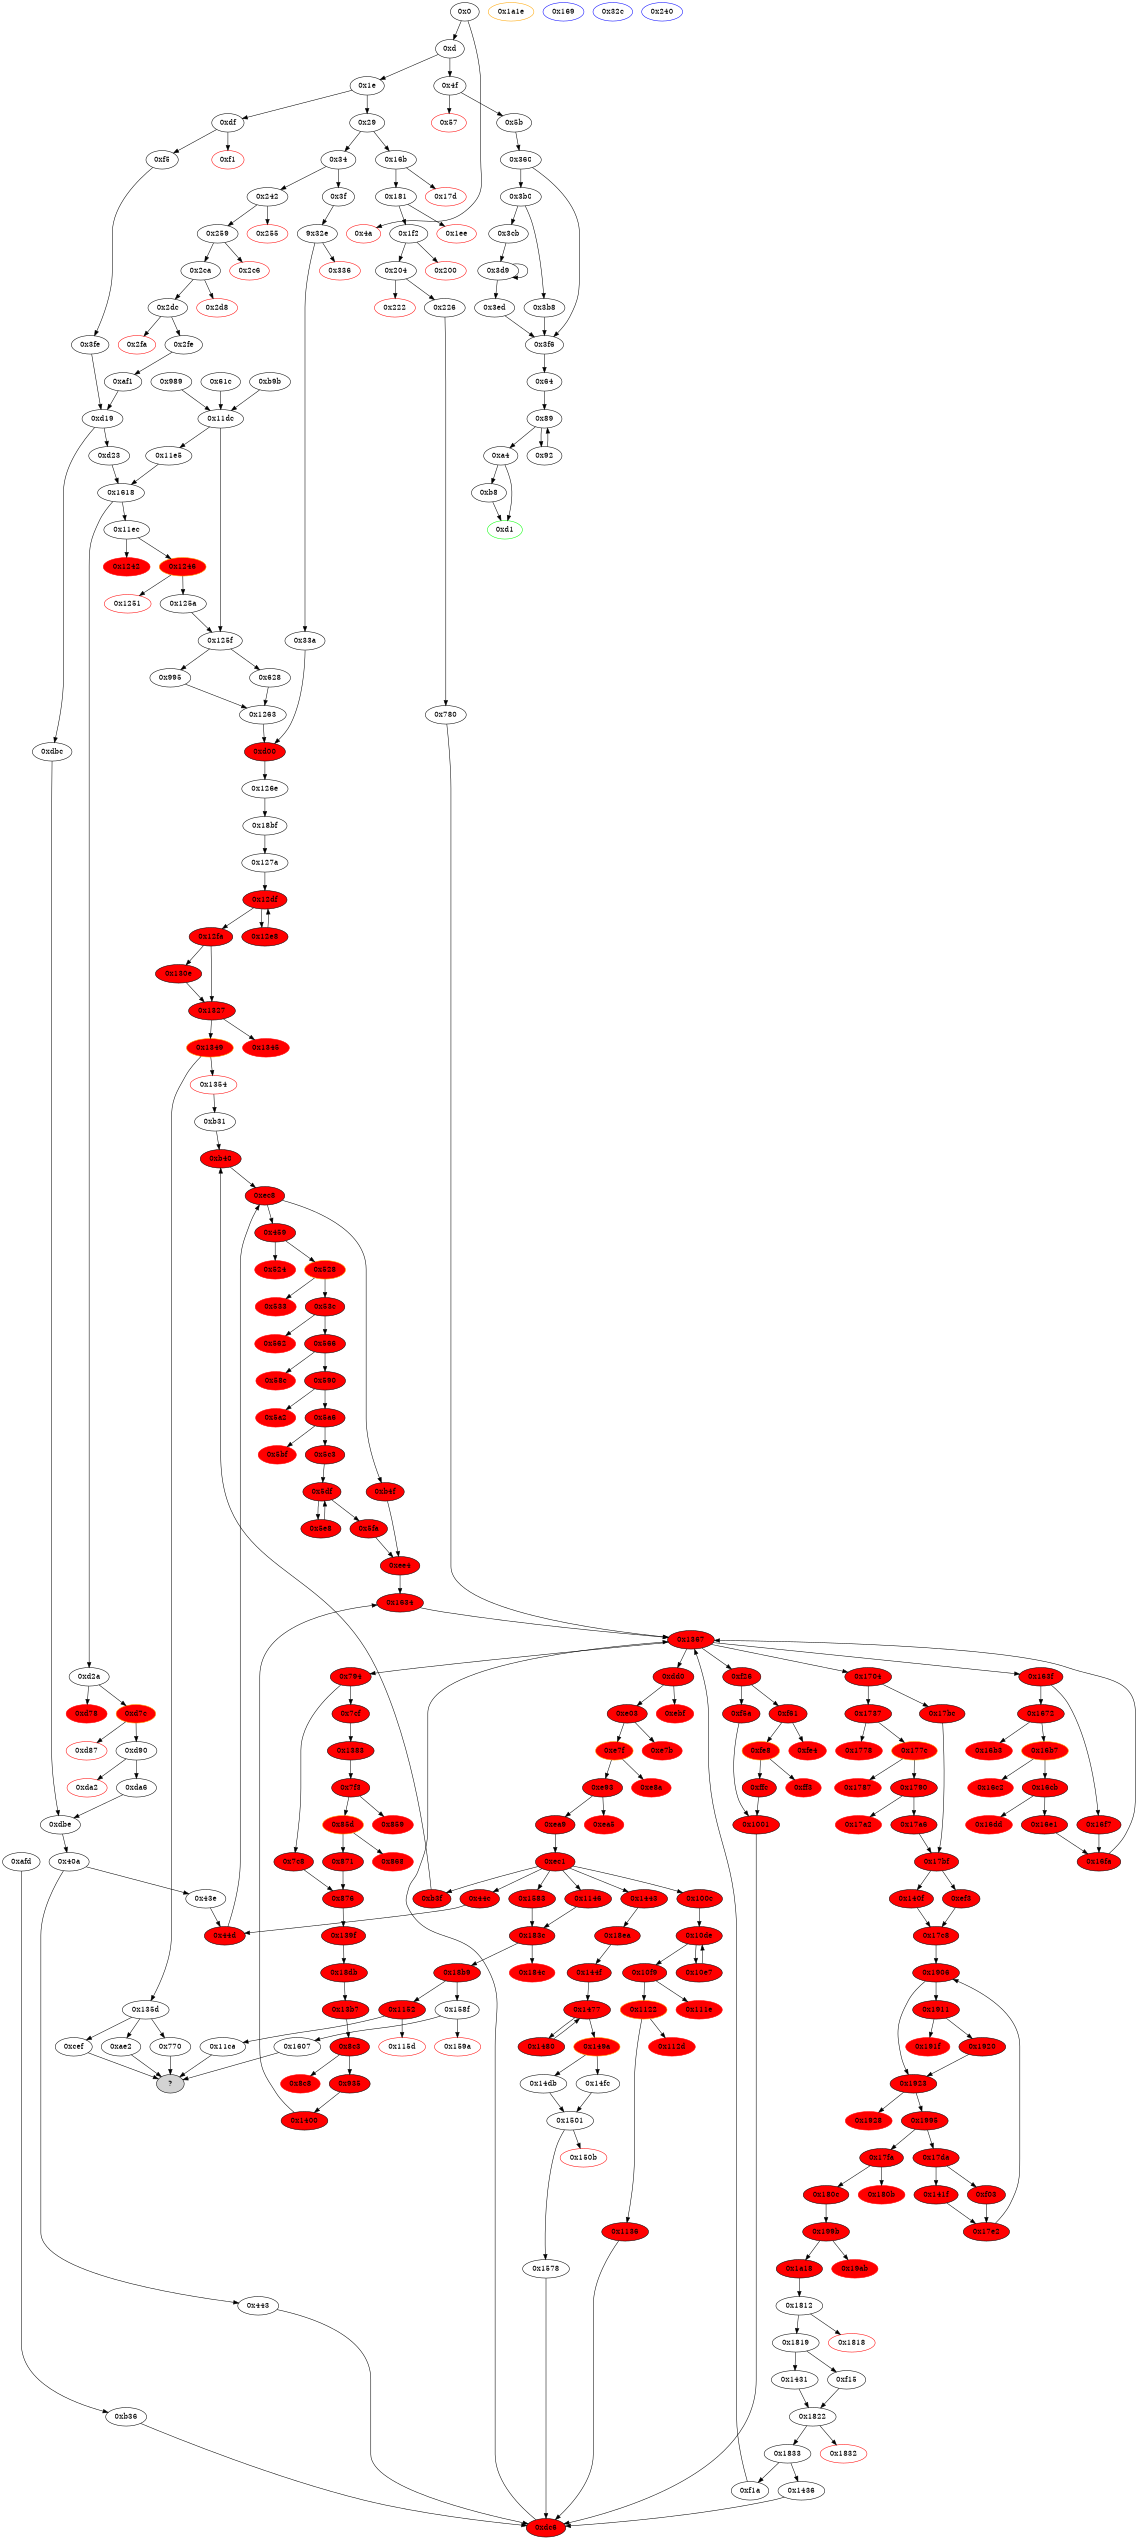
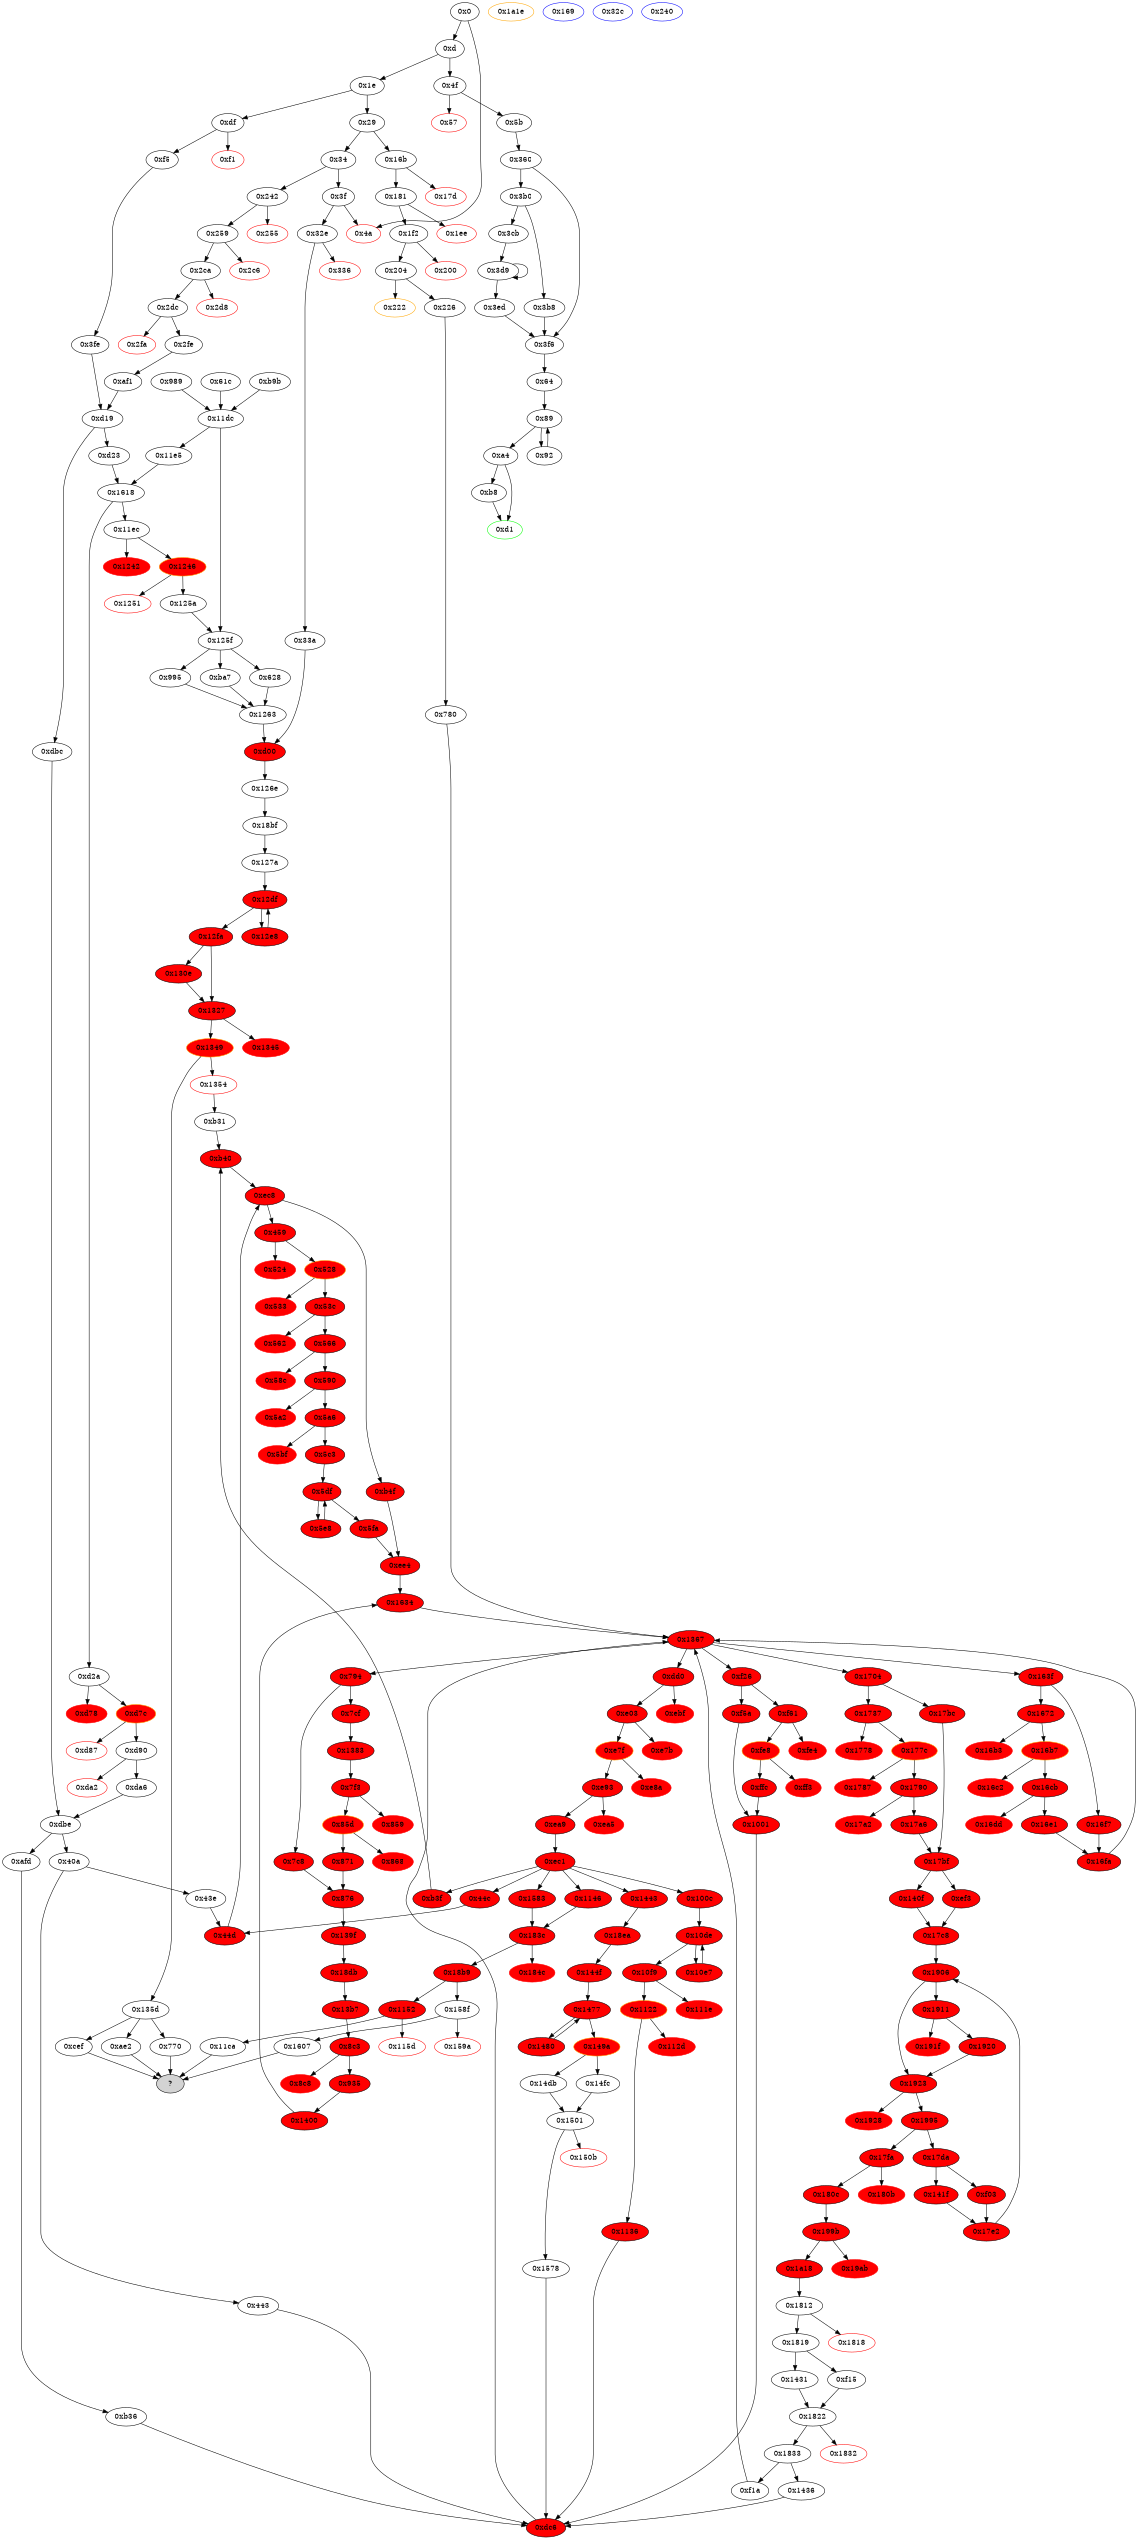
none -> (349, 213)
(317, 234) -> (317, 234)
(395, 308) -> (395, 308)
none -> (220, 678)
none -> (43, 1842)
